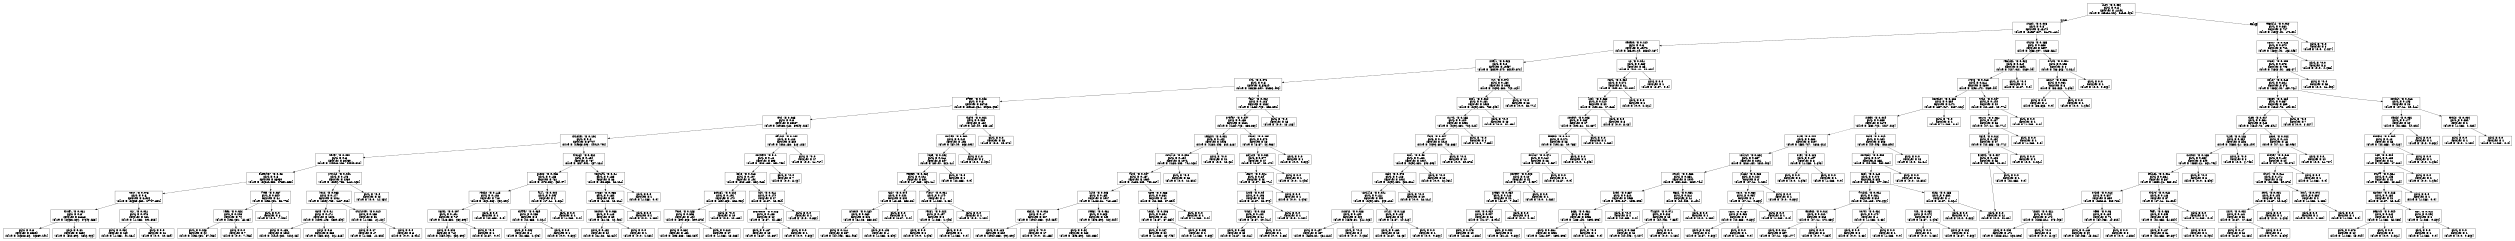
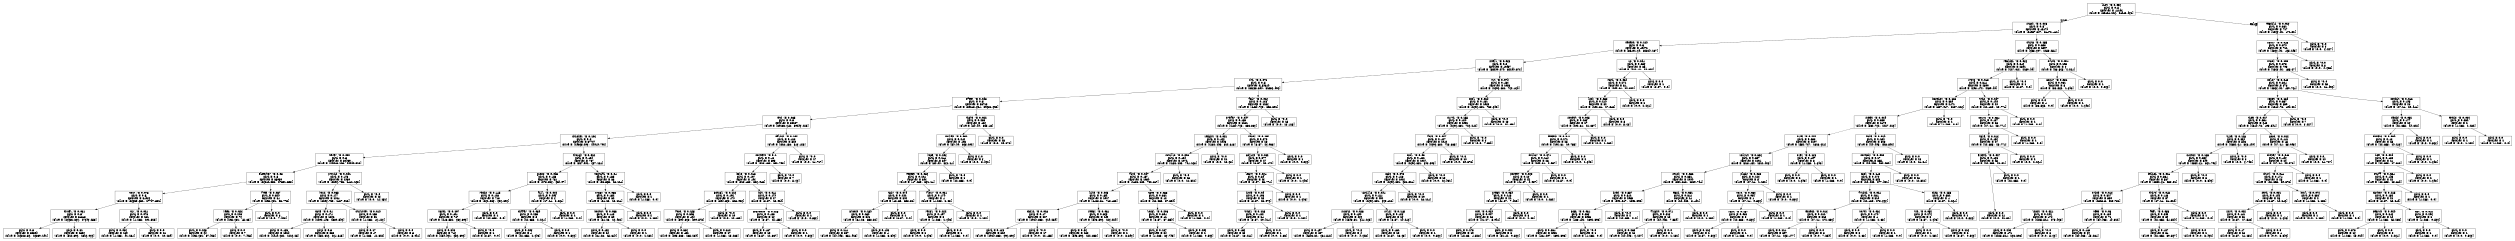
(1521, 103) -> none
(1969, 207) -> (1933, 206)
none -> (1119, 233)
(2120, 233) -> none
